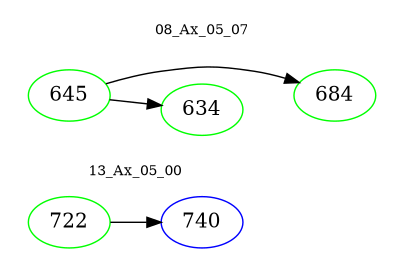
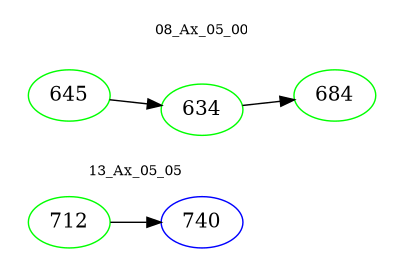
(202, 31) -> (202, 31)
(195, 67) -> (261, 103)
(136, 172) -> (136, 172)
(69, 222) -> (69, 222)
